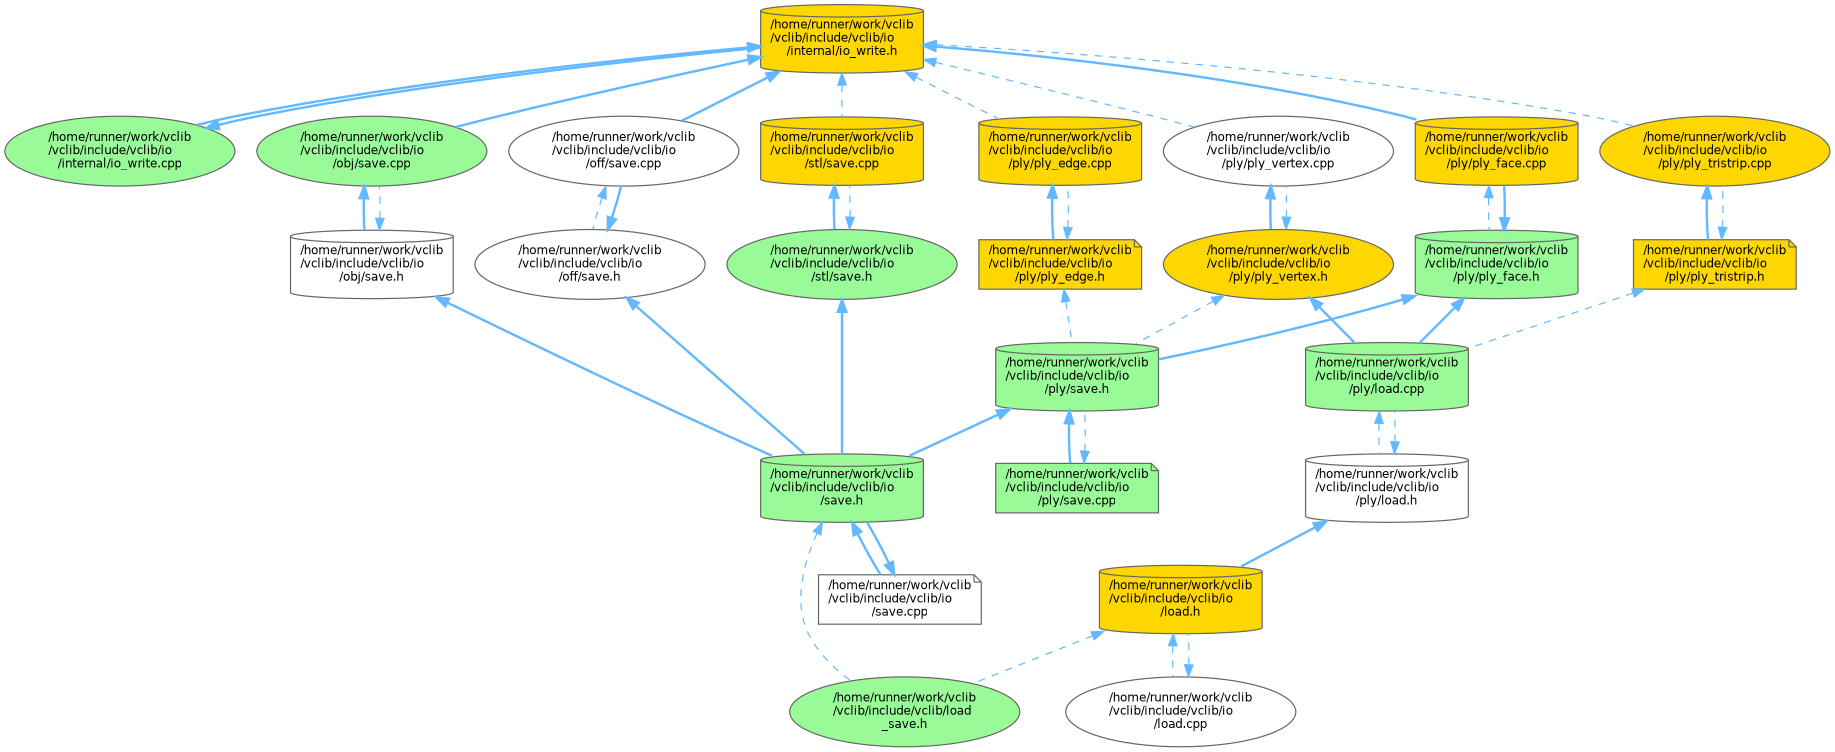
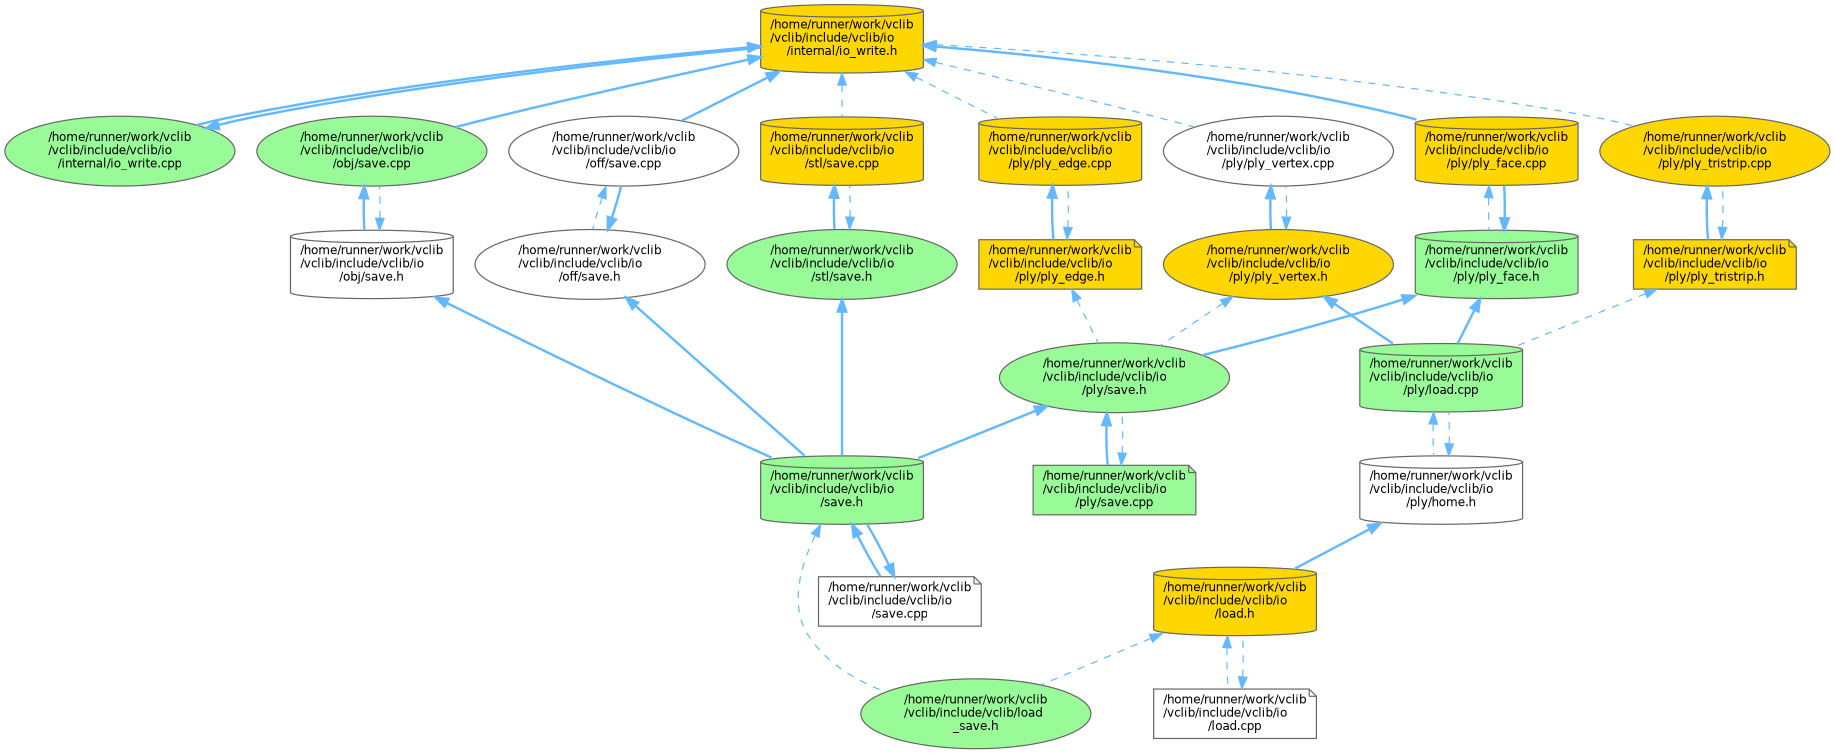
(1077, 377) -> (1114, 378)
(1387, 488) -> (1441, 490)
(1181, 712) -> (1235, 714)
